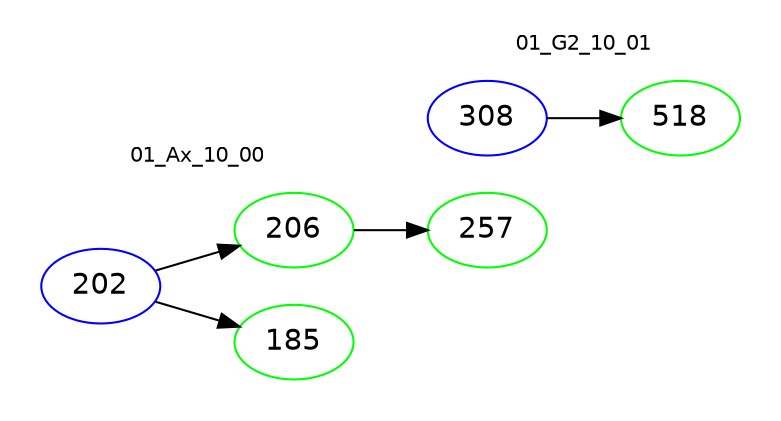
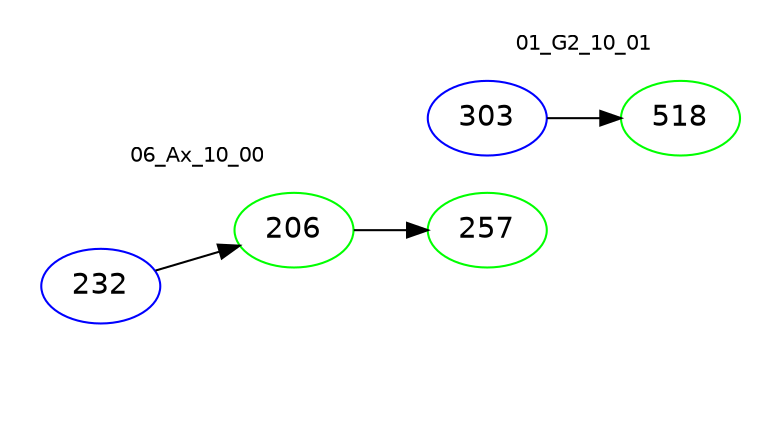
(487, 118) -> (487, 118)
(197, 157) -> (197, 157)
(101, 286) -> (101, 286)
(294, 342) -> none
